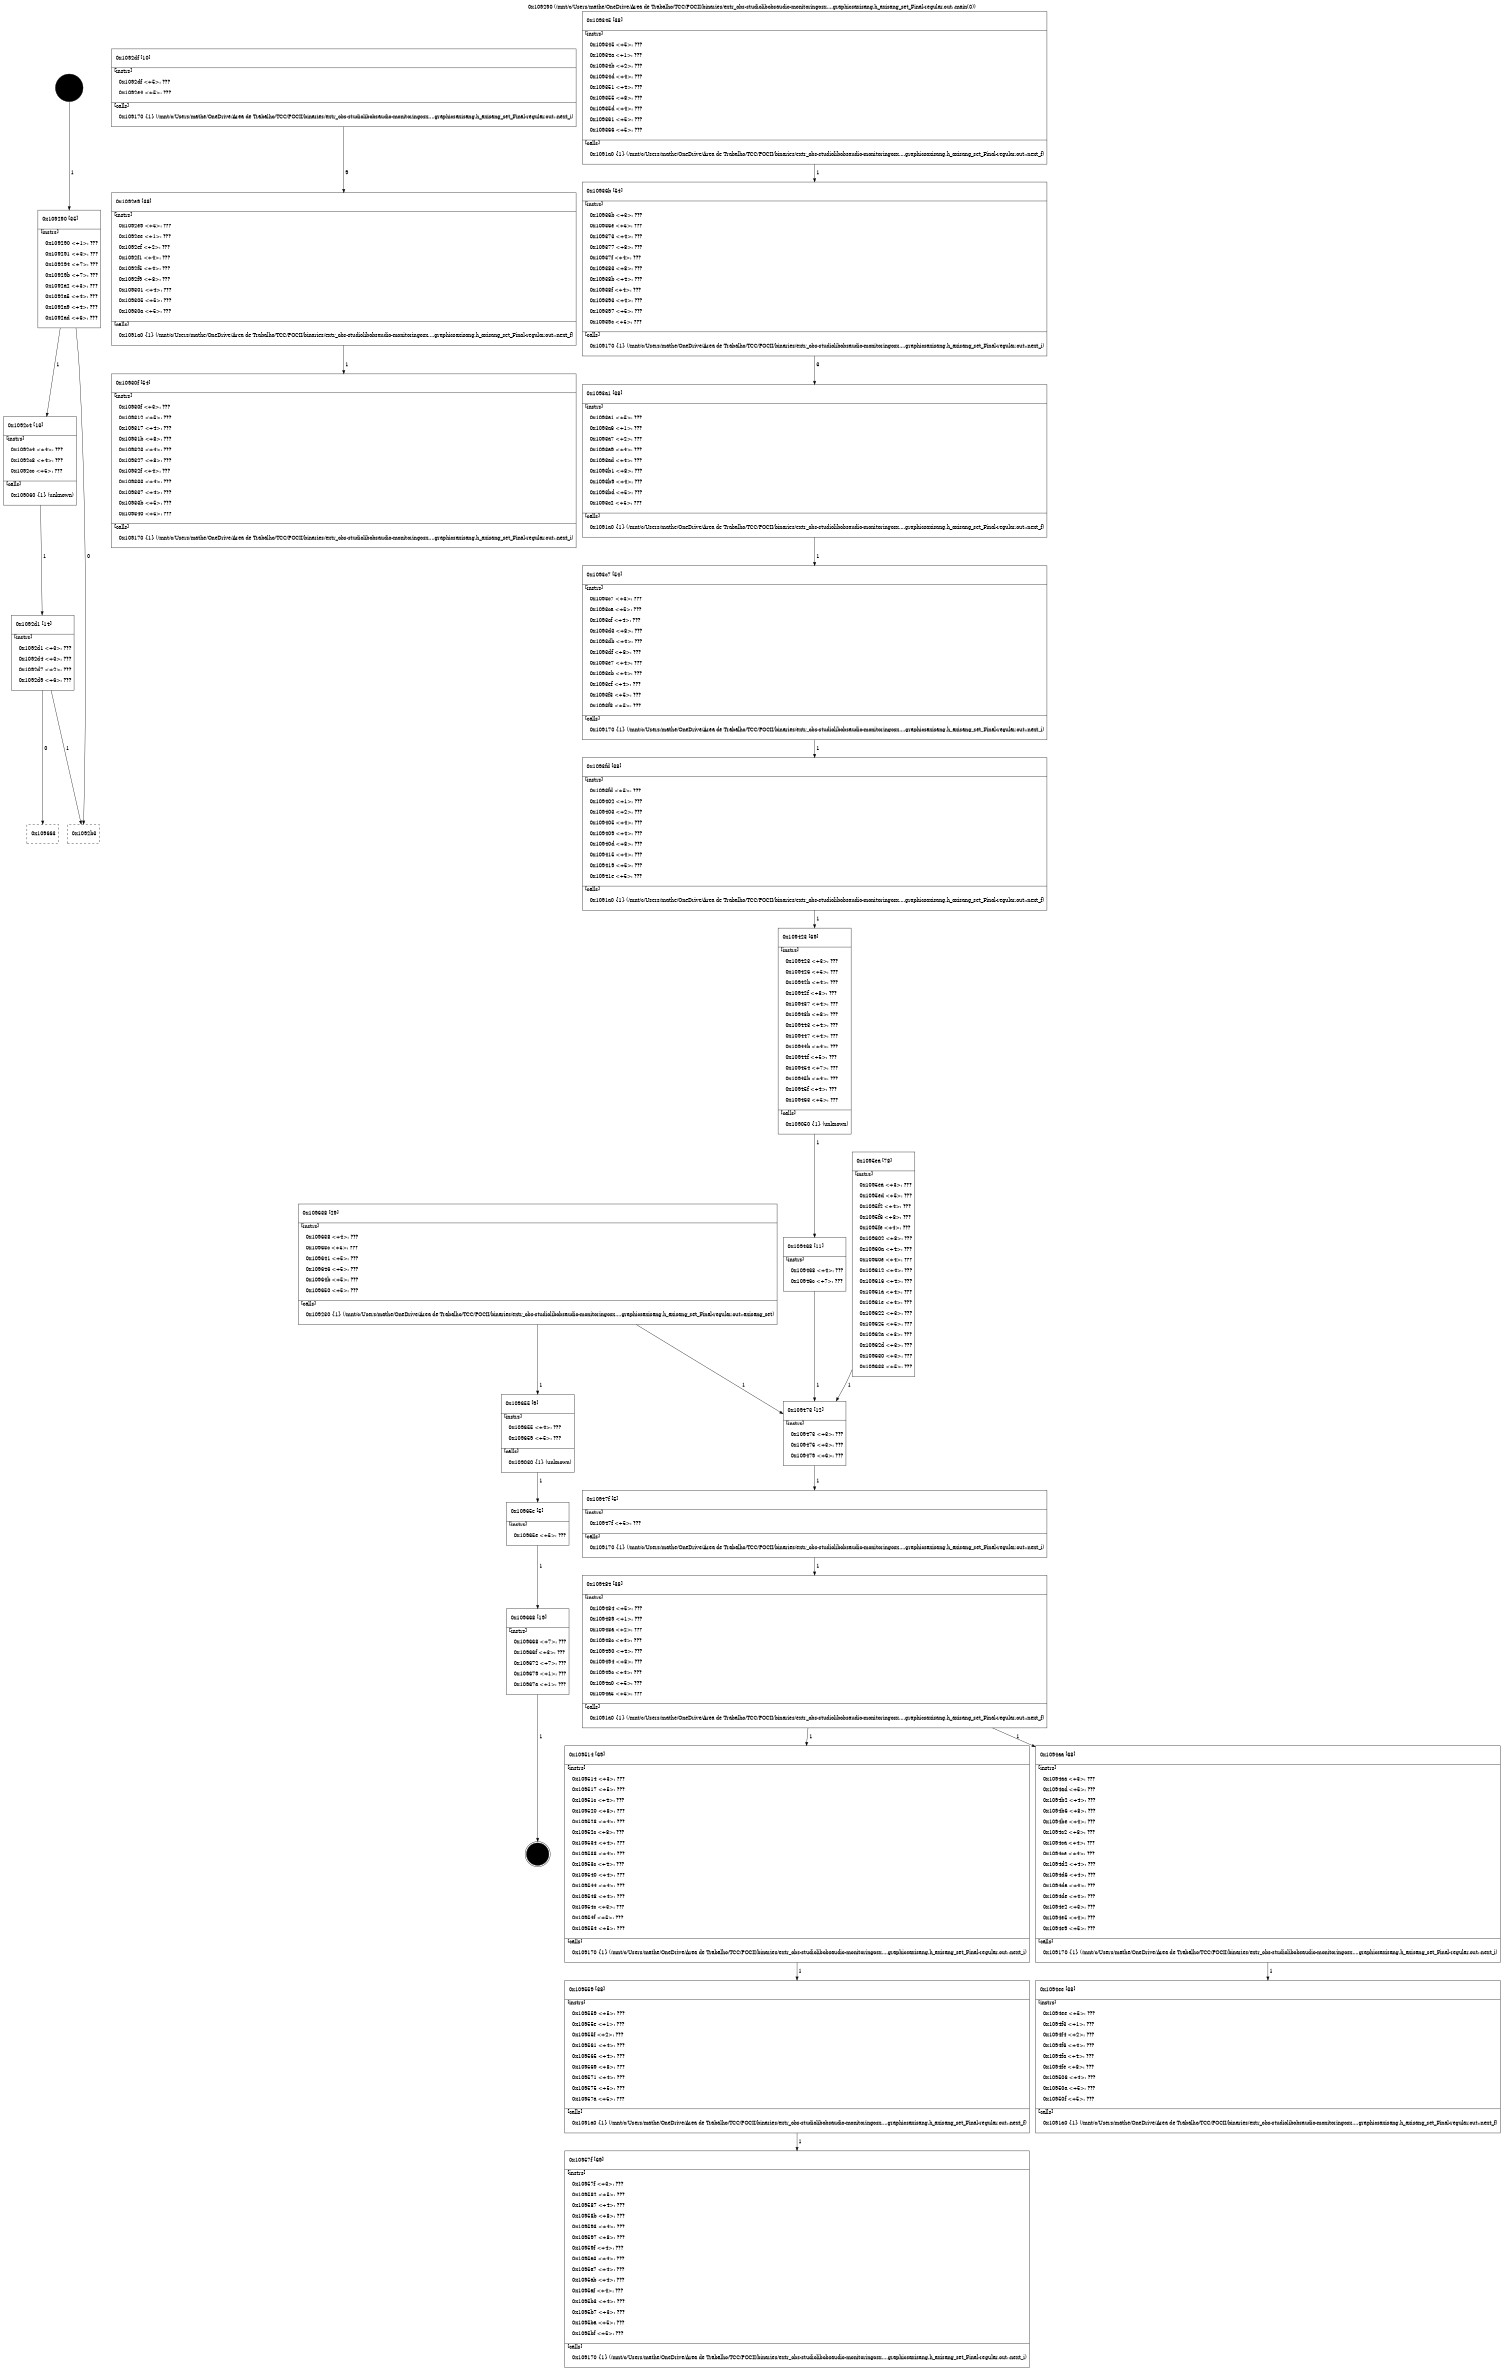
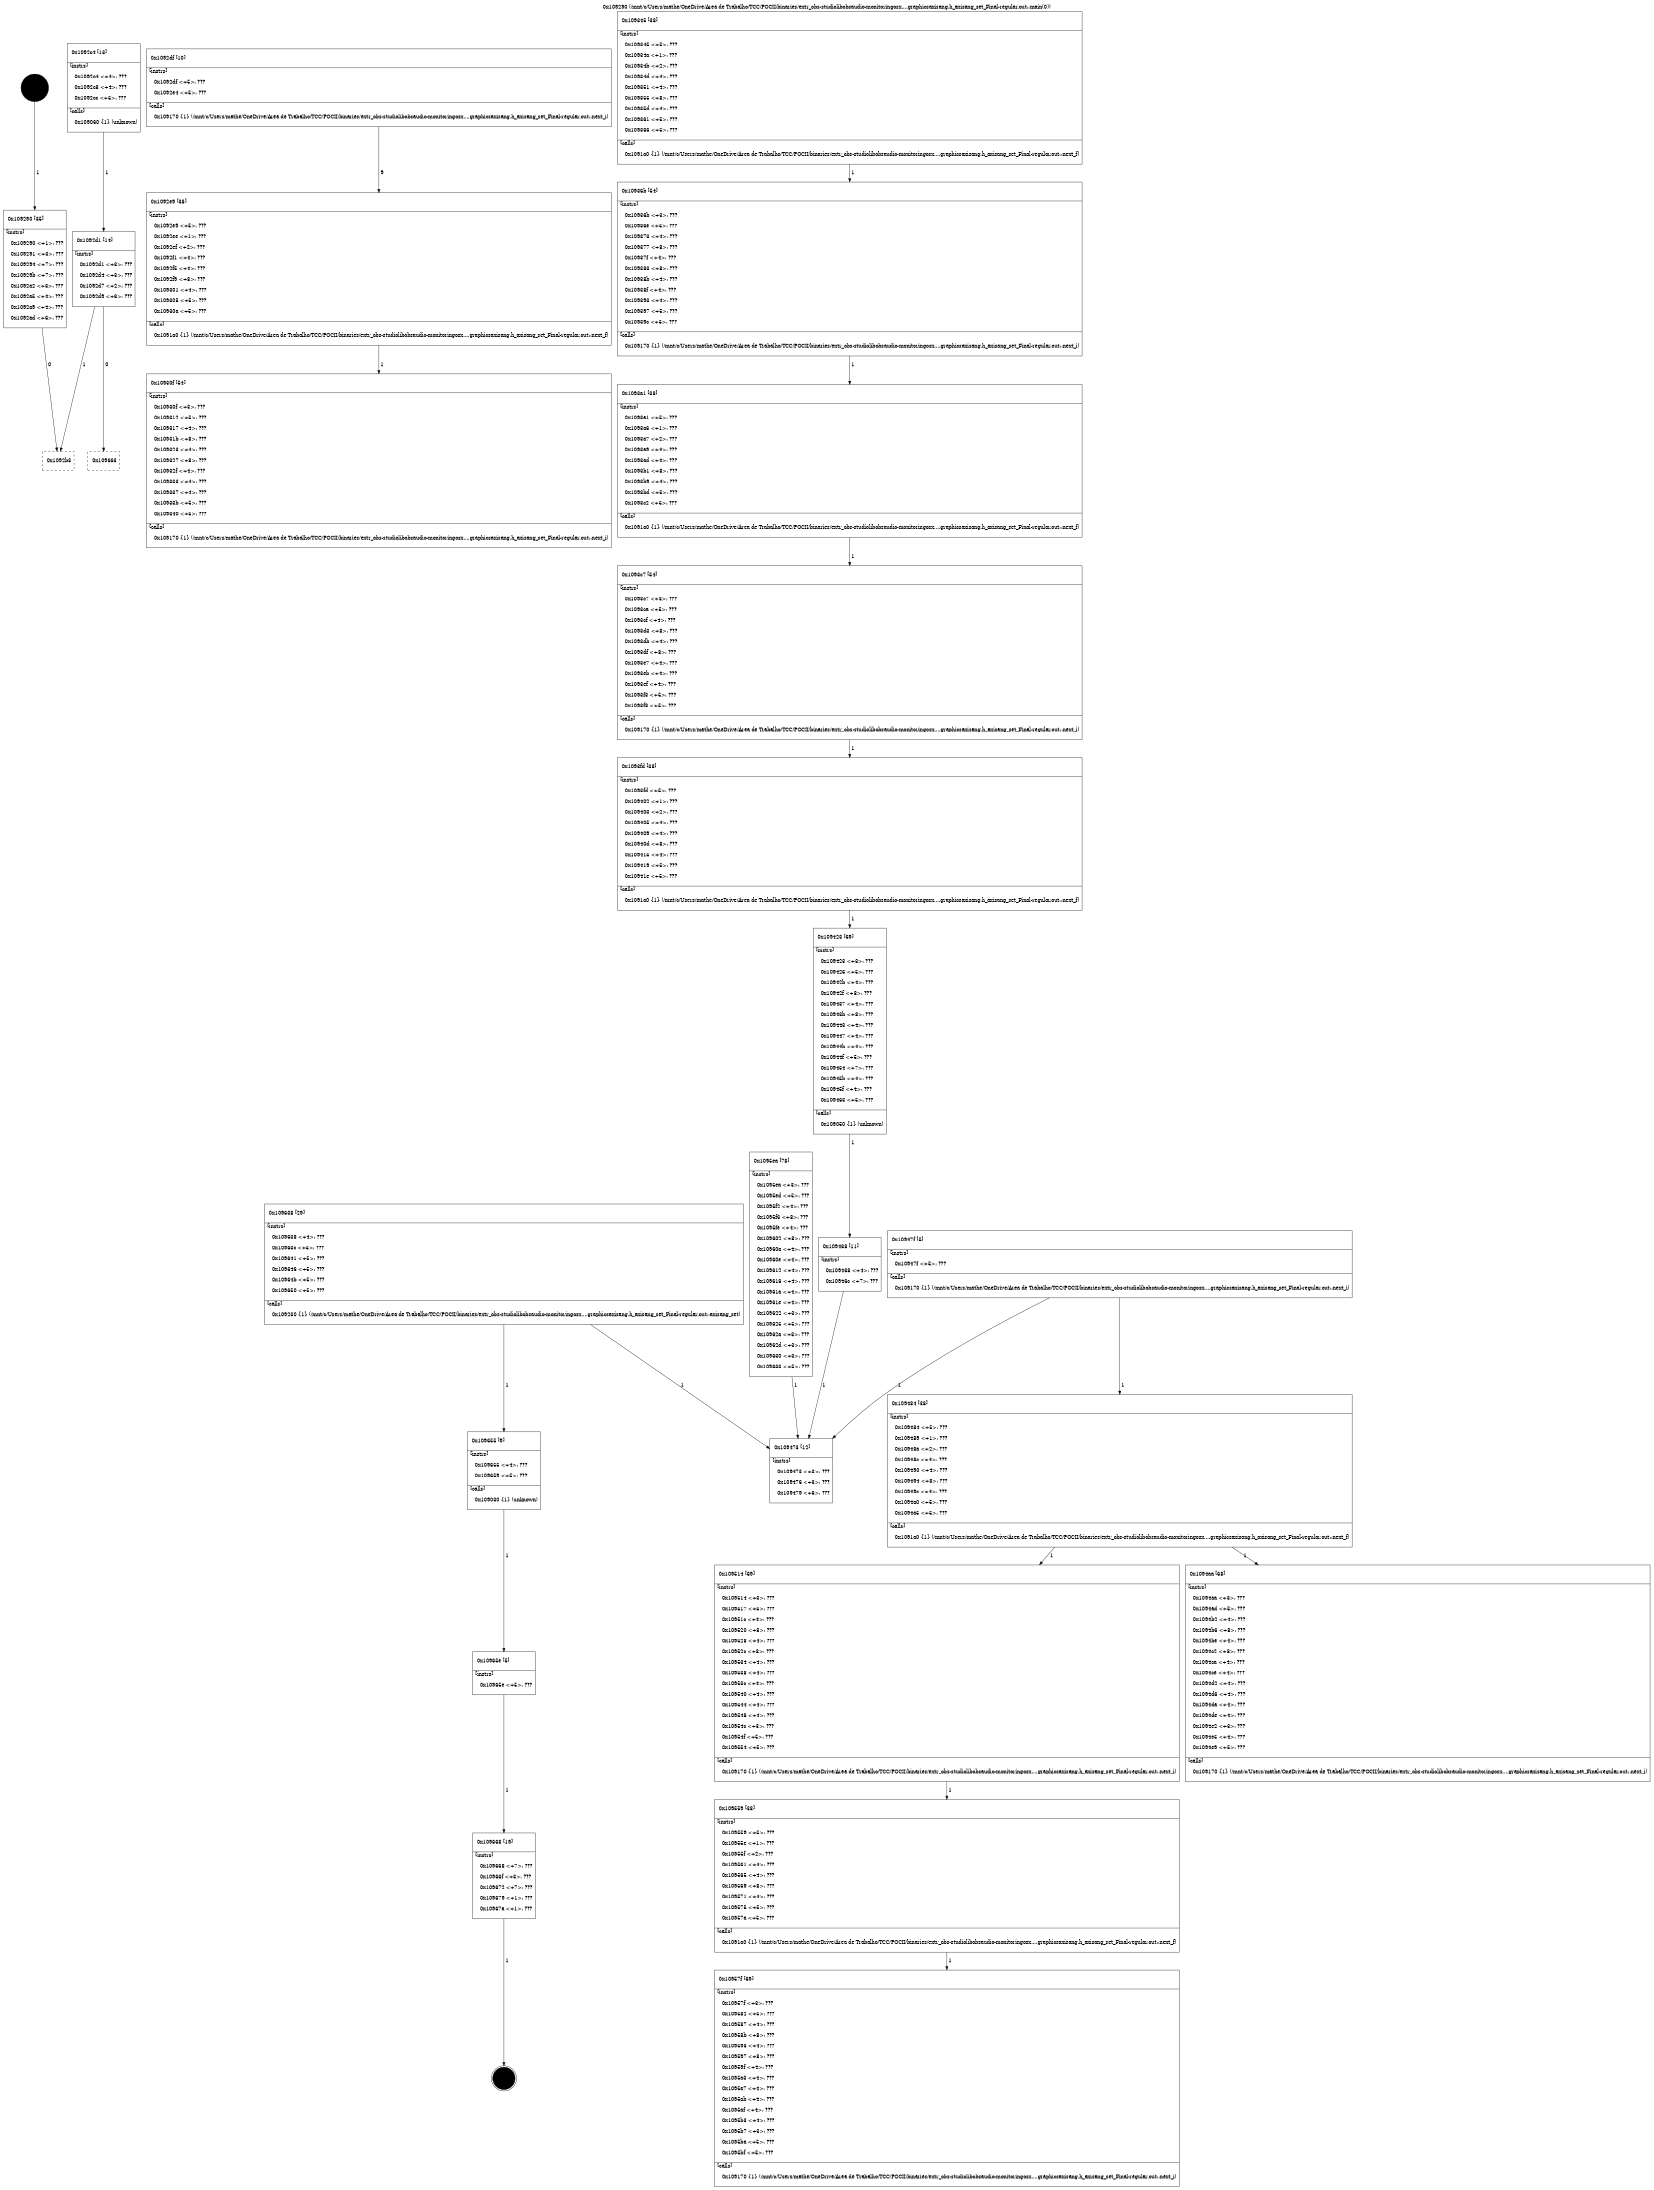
(817, 365) -> (852, 365)
(54, 371) -> none
(815, 1476) -> (937, 1360)
(1268, 2057) -> none
